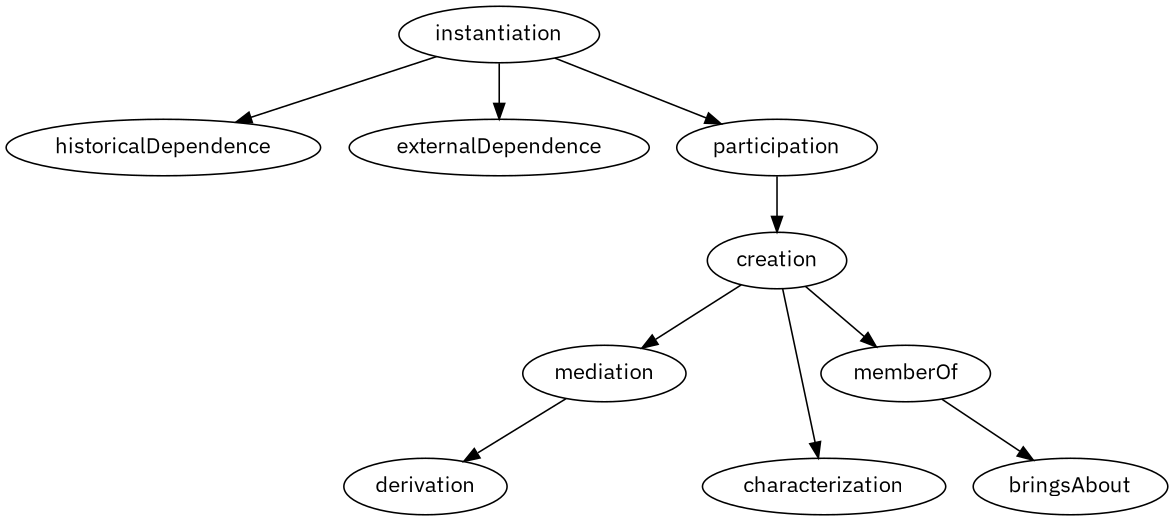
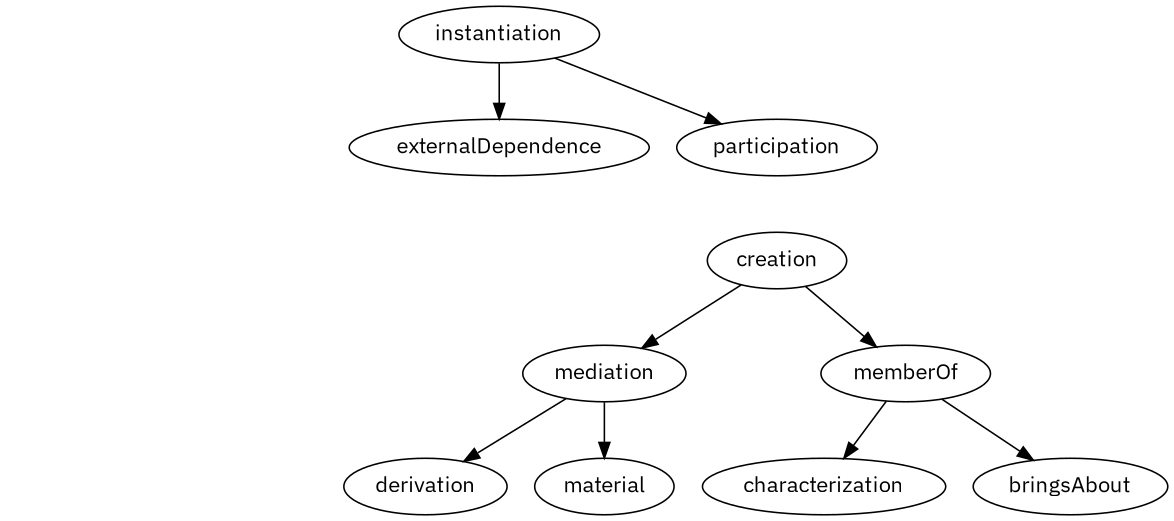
(163, 148) -> none
(777, 196) -> none
(799, 366) -> (870, 423)
none -> (604, 487)
